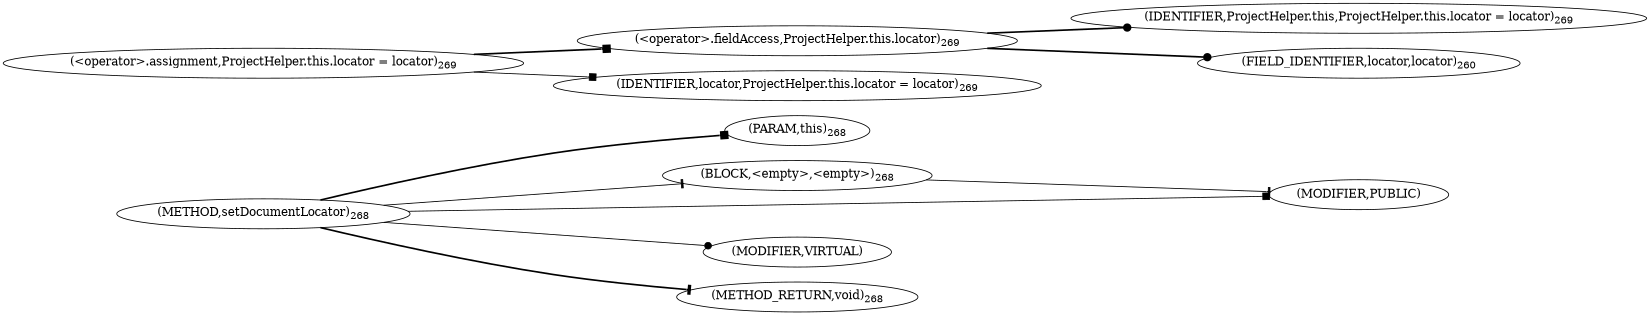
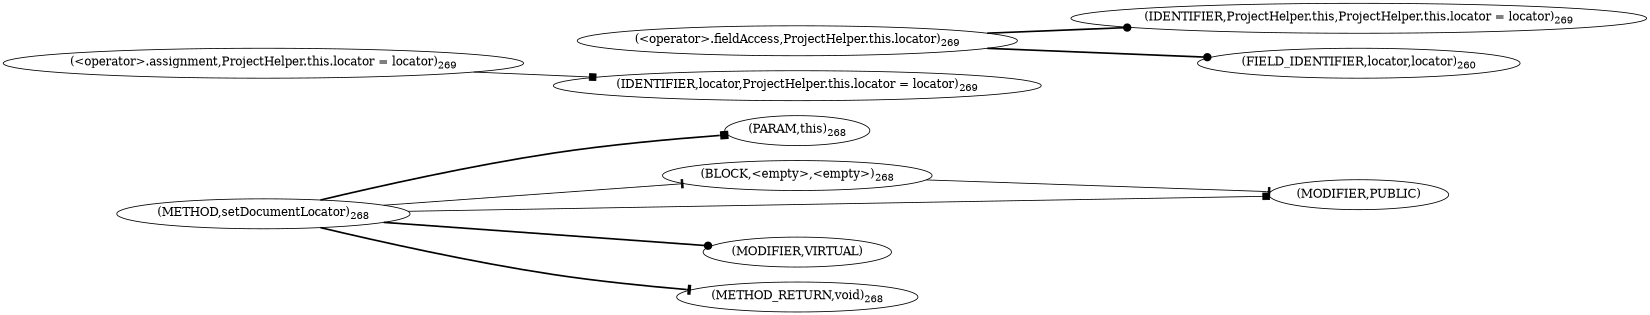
(538, 52) -> none
(544, 234) -> (544, 234)
